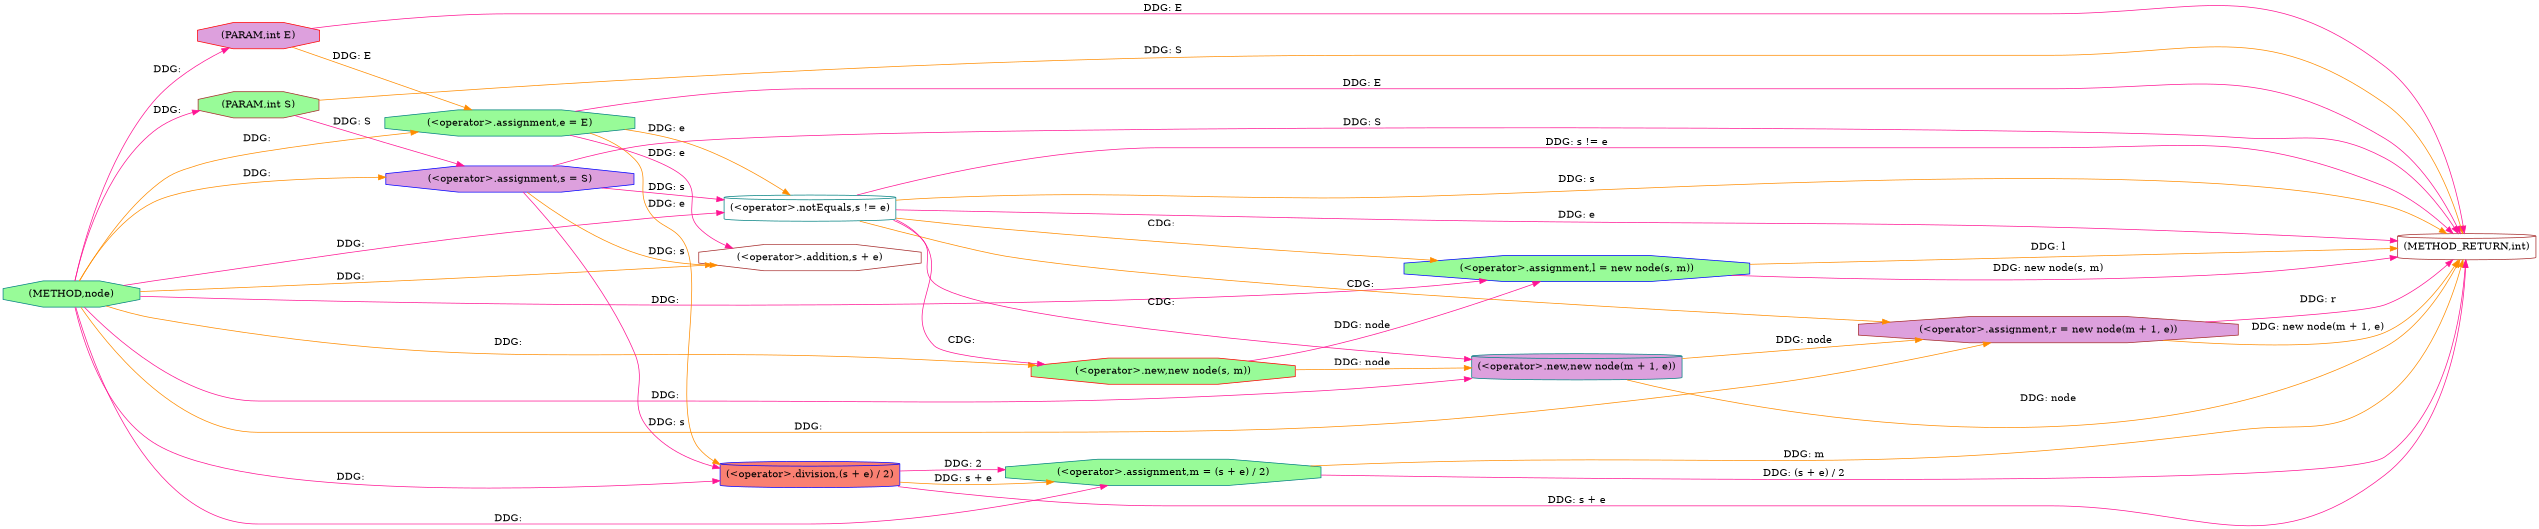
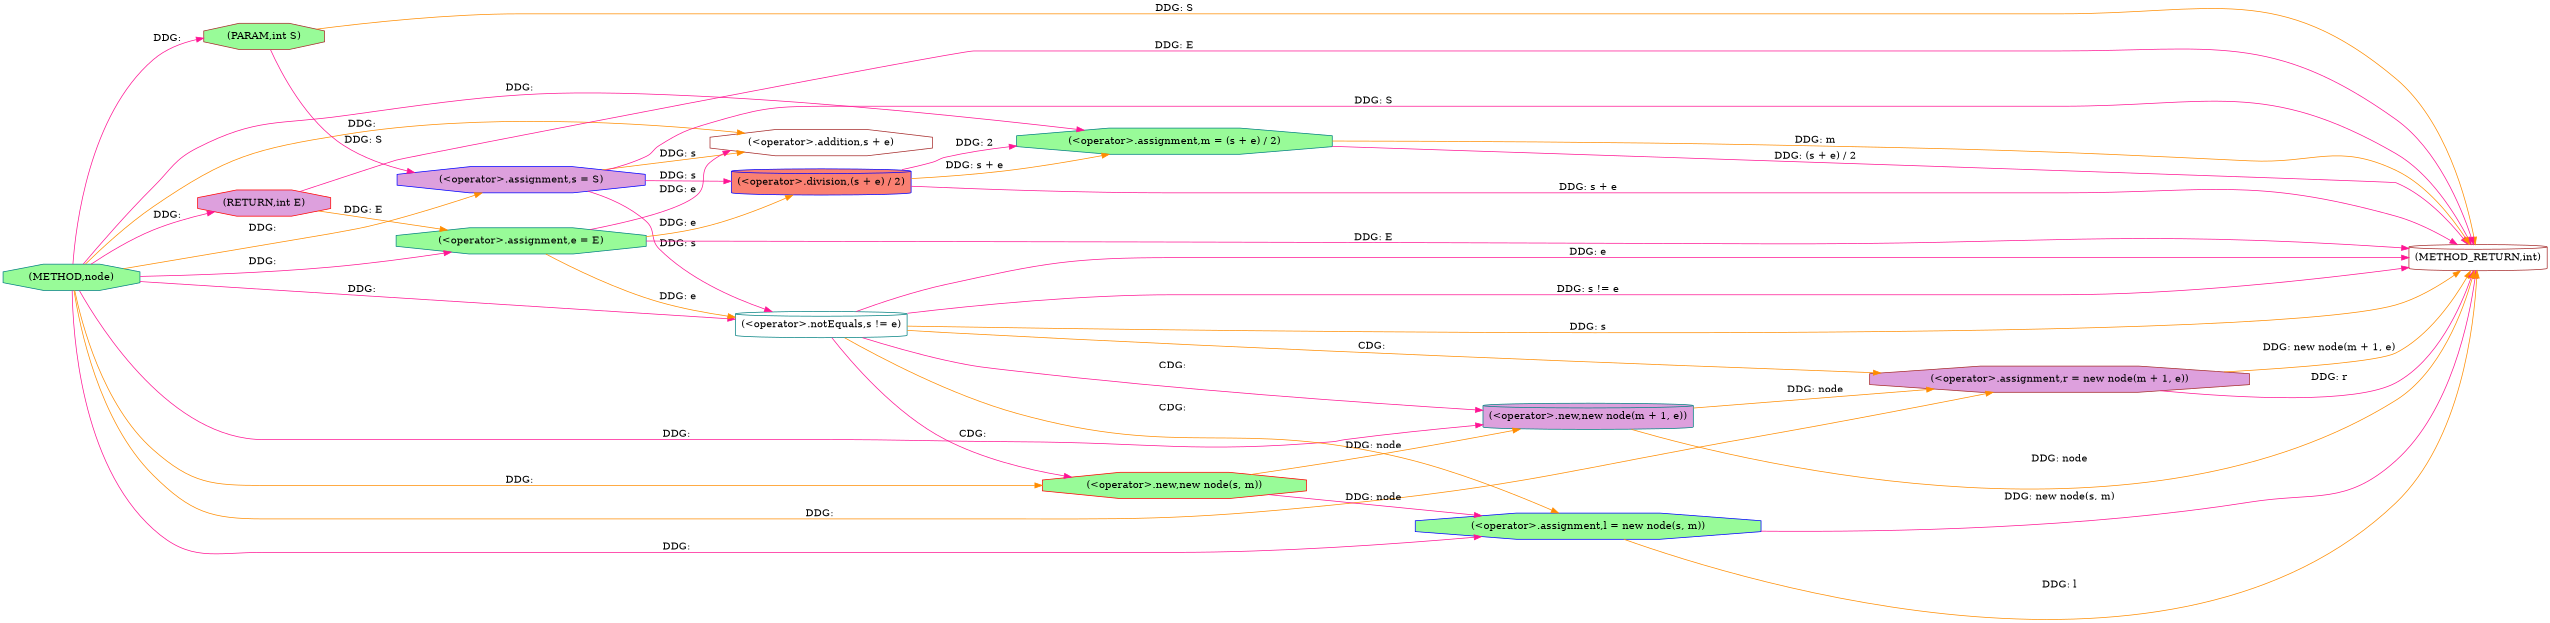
(259, 36) -> (264, 203)
(220, 160) -> (292, 270)
(350, 484) -> none
